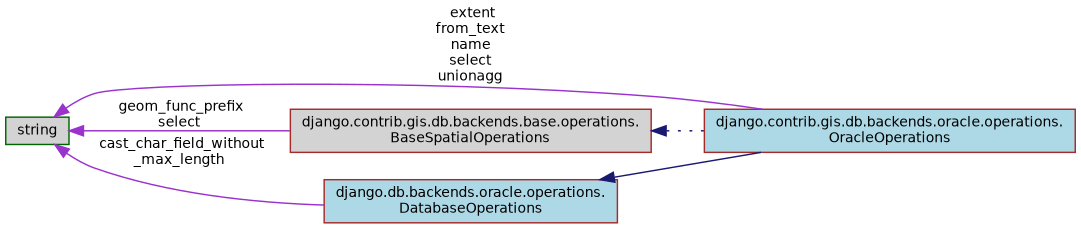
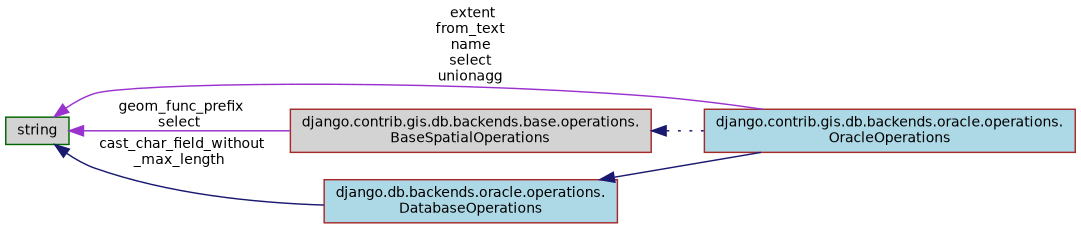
(192, 192) -> (192, 192)
